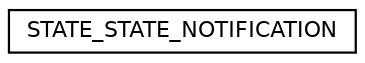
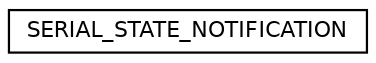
(182, 31) -> (188, 31)
